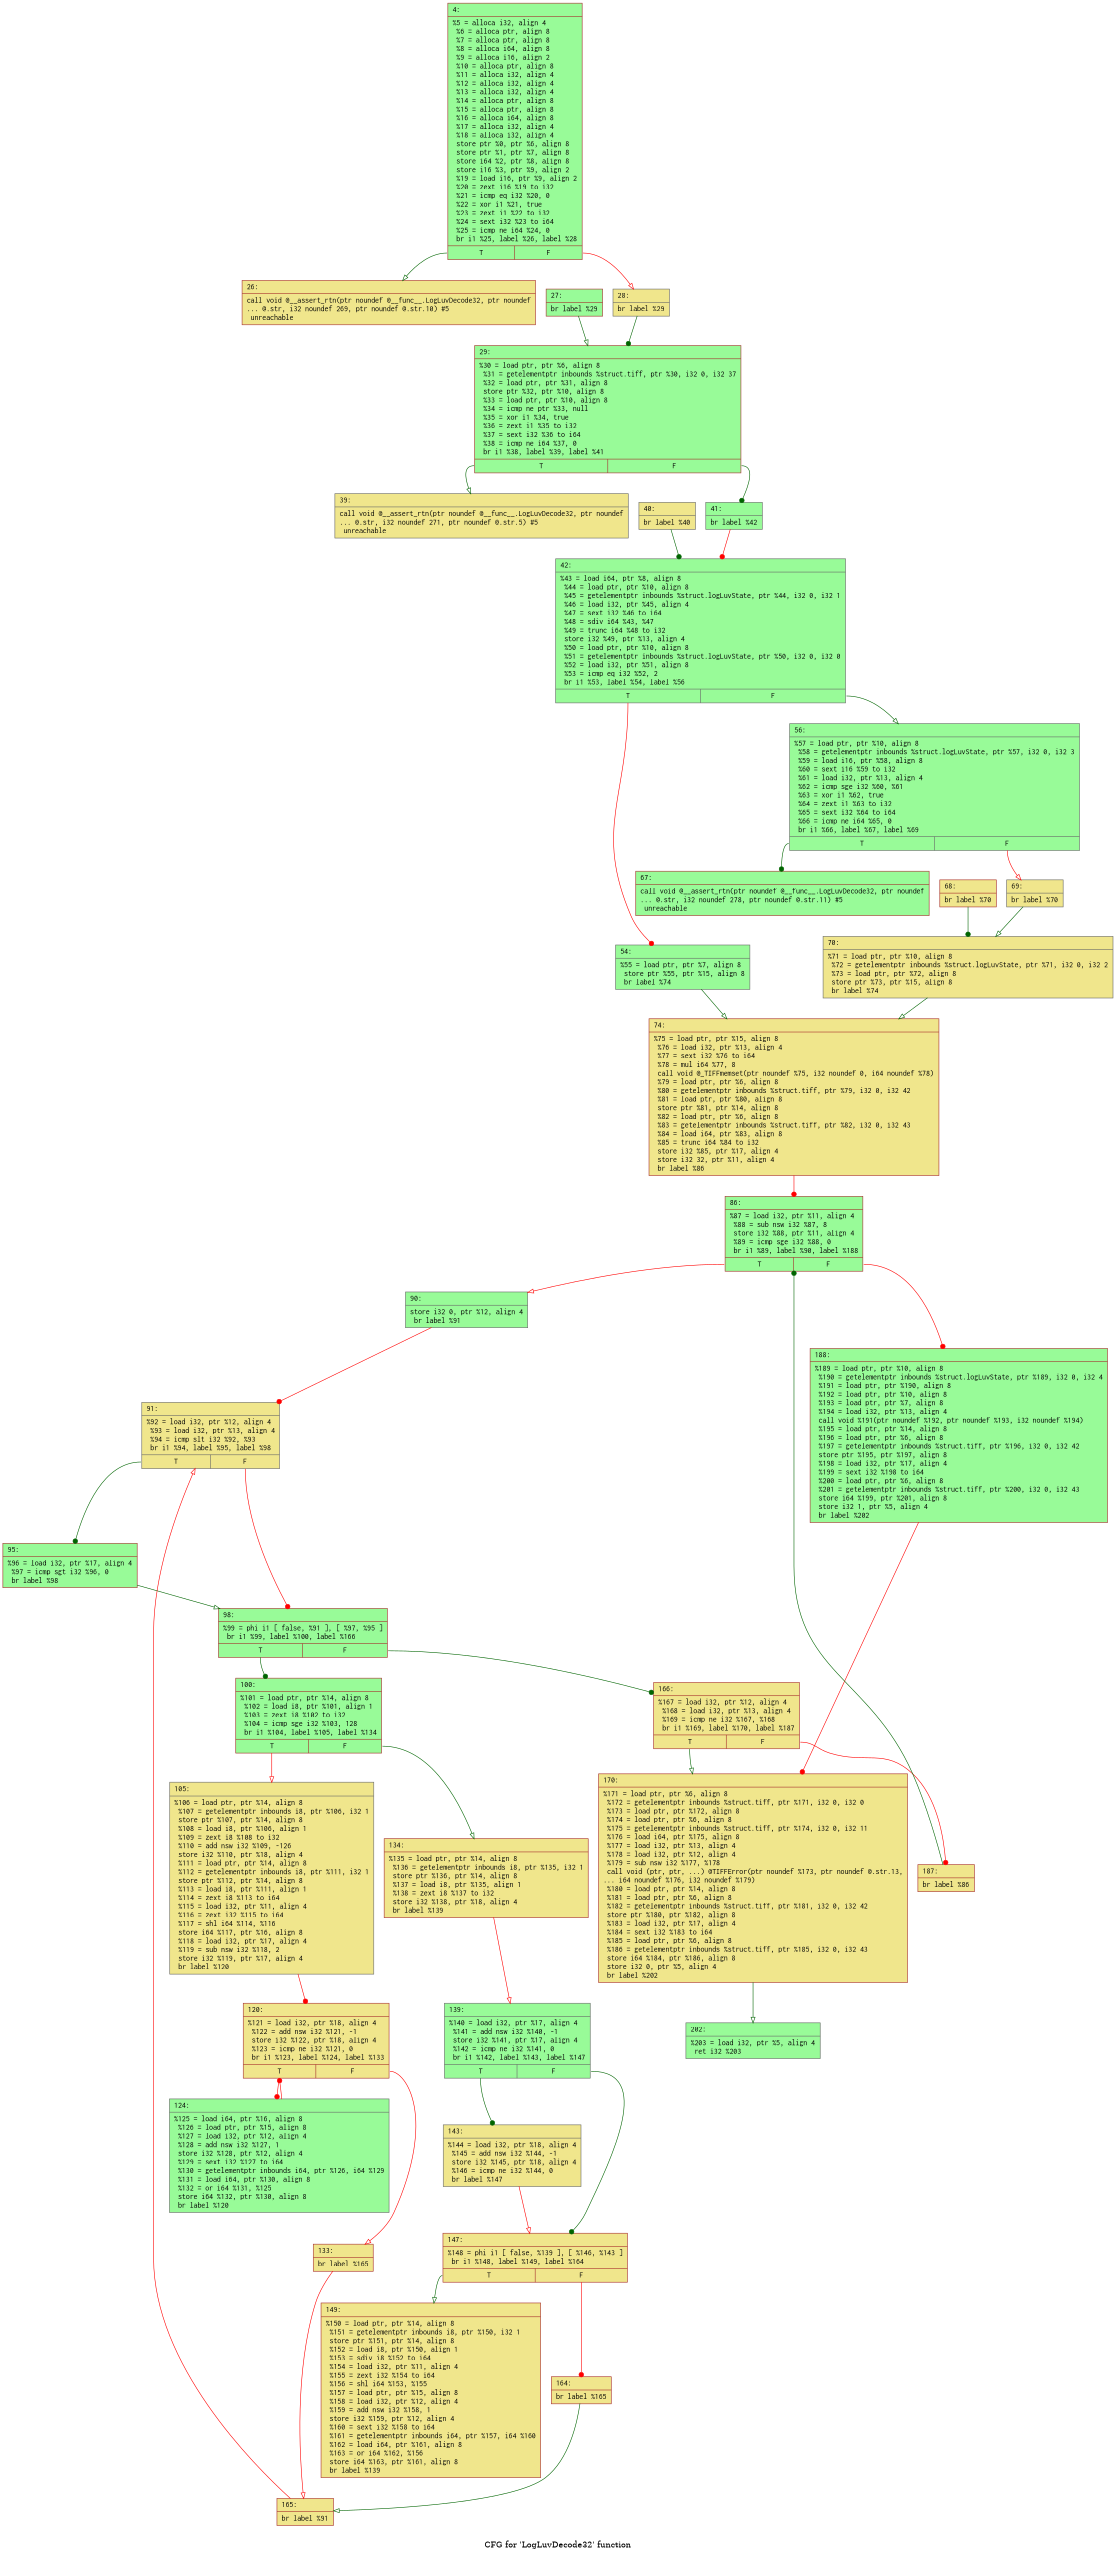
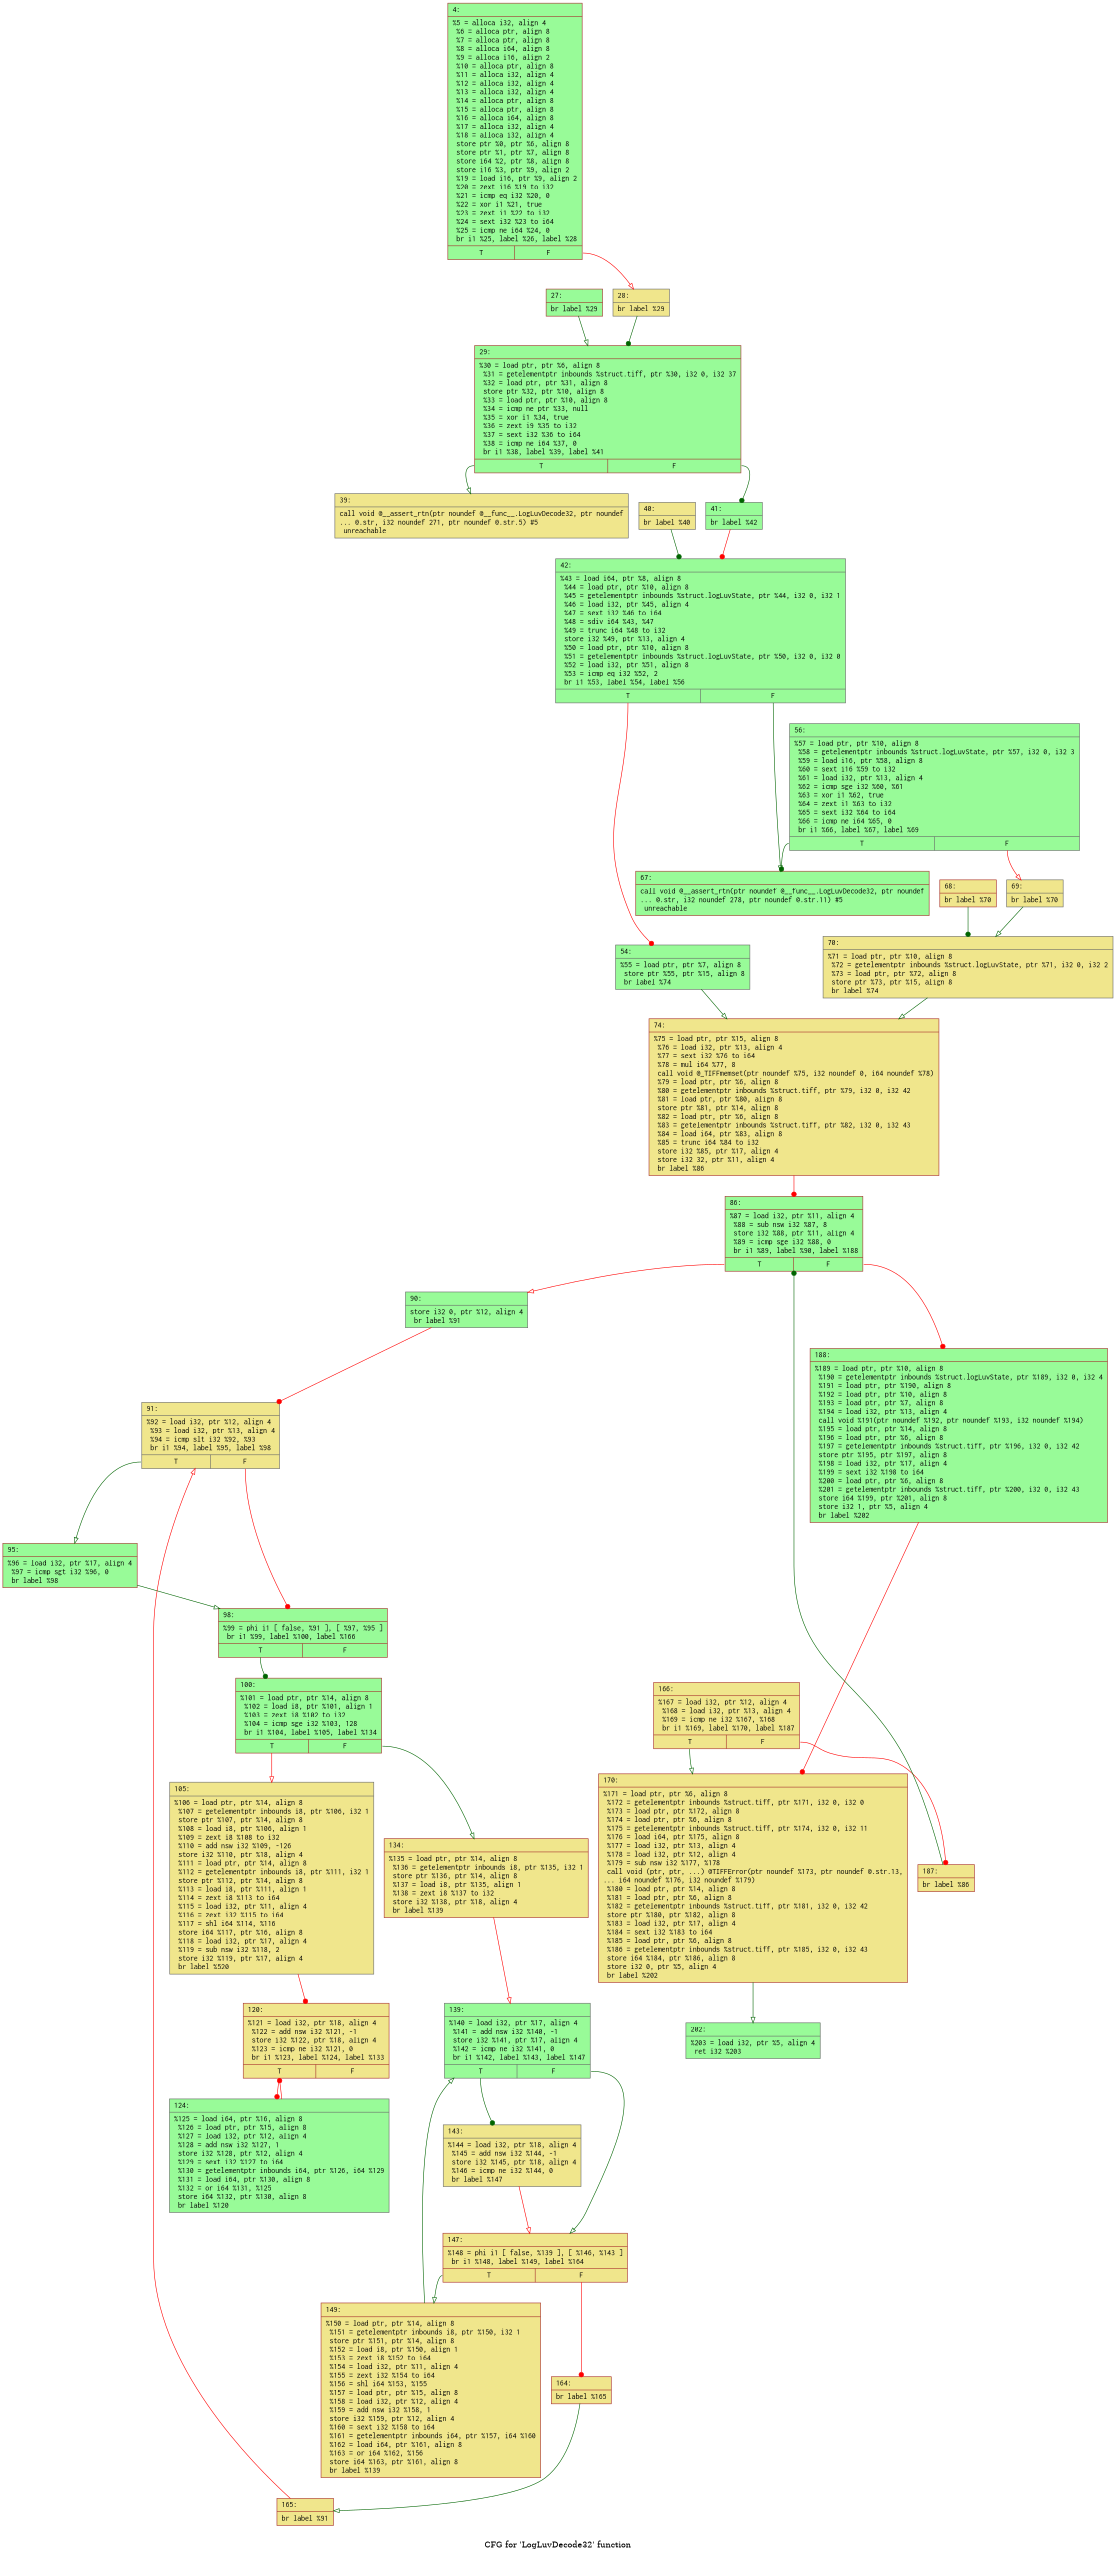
(389, 303) -> none
(528, 426) -> (528, 426)
(873, 703) -> (775, 784)
(97, 1490) -> (97, 1490)
(520, 1663) -> none
(202, 1967) -> (202, 1967)
(615, 2145) -> (615, 2145)
none -> (423, 2190)
(343, 2258) -> none
(378, 2358) -> (378, 2358)
